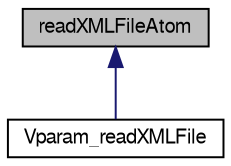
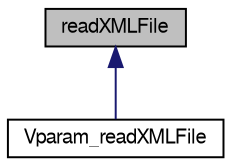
(116, 28) -> (116, 28)
